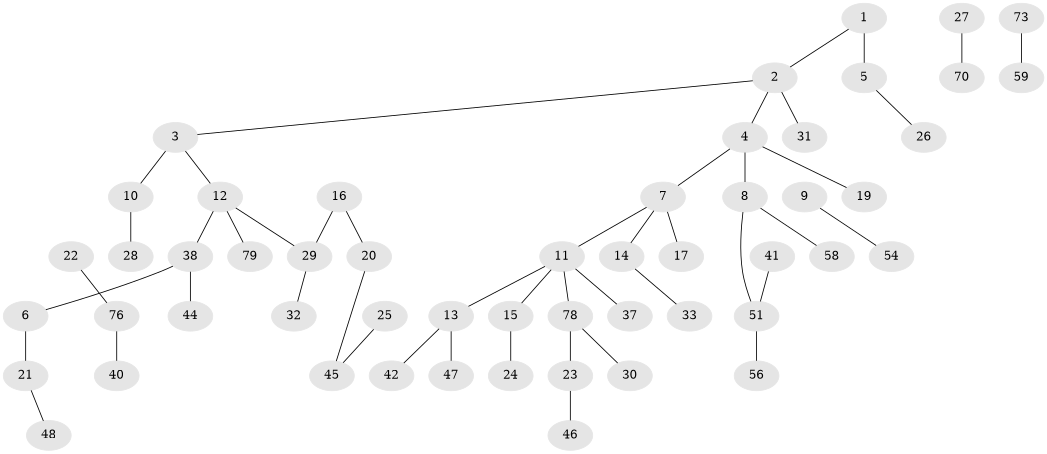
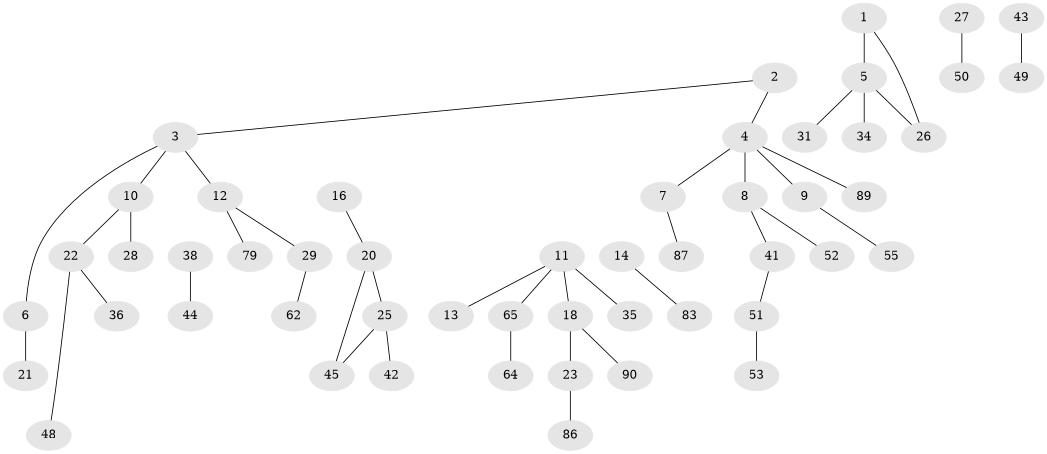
(1021, 18) -> (1021, 18)
(819, 48) -> (900, 75)
(962, 78) -> (962, 78)
(1021, 78) -> (1021, 78)
(790, 108) -> (834, 108)
none -> (864, 137)
none -> (775, 167)
(864, 197) -> (864, 197)
none -> (101, 227)
(205, 227) -> none
(324, 227) -> none
(613, 227) -> none
(642, 227) -> none
(681, 257) -> (681, 257)
(741, 257) -> (759, 227)
(832, 257) -> (832, 257)
(892, 257) -> (892, 257)
none -> (377, 286)
(110, 290) -> (69, 206)
(117, 316) -> (117, 316)
(294, 316) -> (294, 316)
(511, 316) -> (511, 316)
(570, 316) -> (570, 316)
(630, 316) -> (630, 316)
(690, 316) -> (690, 316)
(421, 346) -> (388, 346)
(117, 376) -> none
(451, 376) -> none
(511, 376) -> (511, 376)
(630, 376) -> (630, 376)
(757, 376) -> (757, 376)
(37, 406) -> (61, 346)
(570, 435) -> (570, 435)
